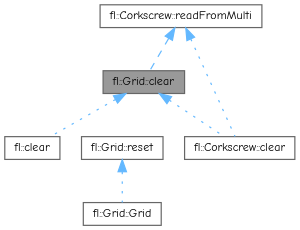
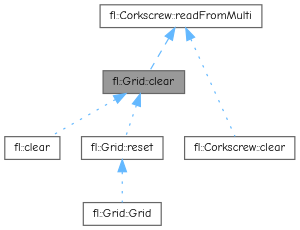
(197, 118) -> (131, 121)
